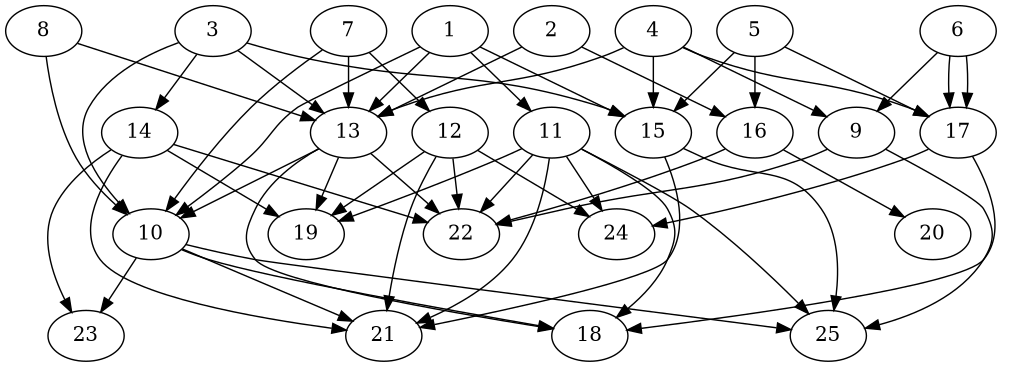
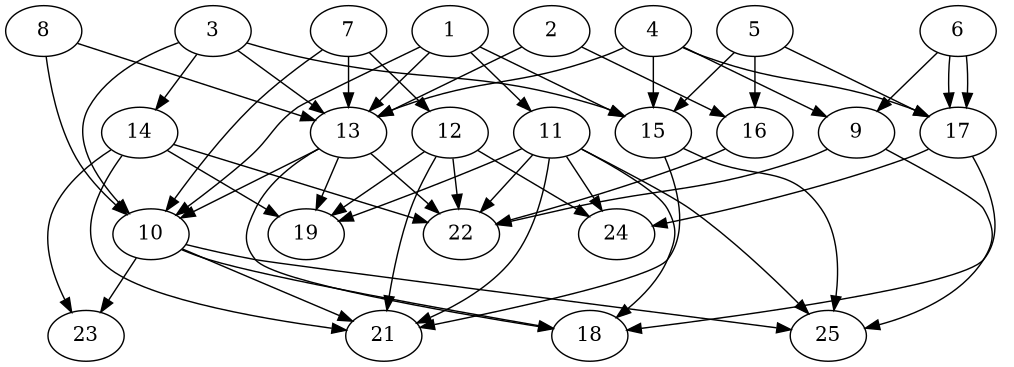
(933, 234) -> none
